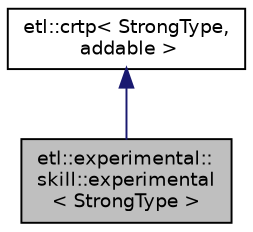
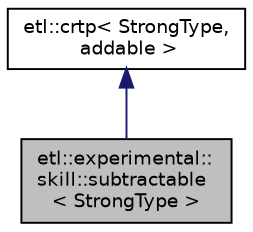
(126, 181) -> (126, 181)
